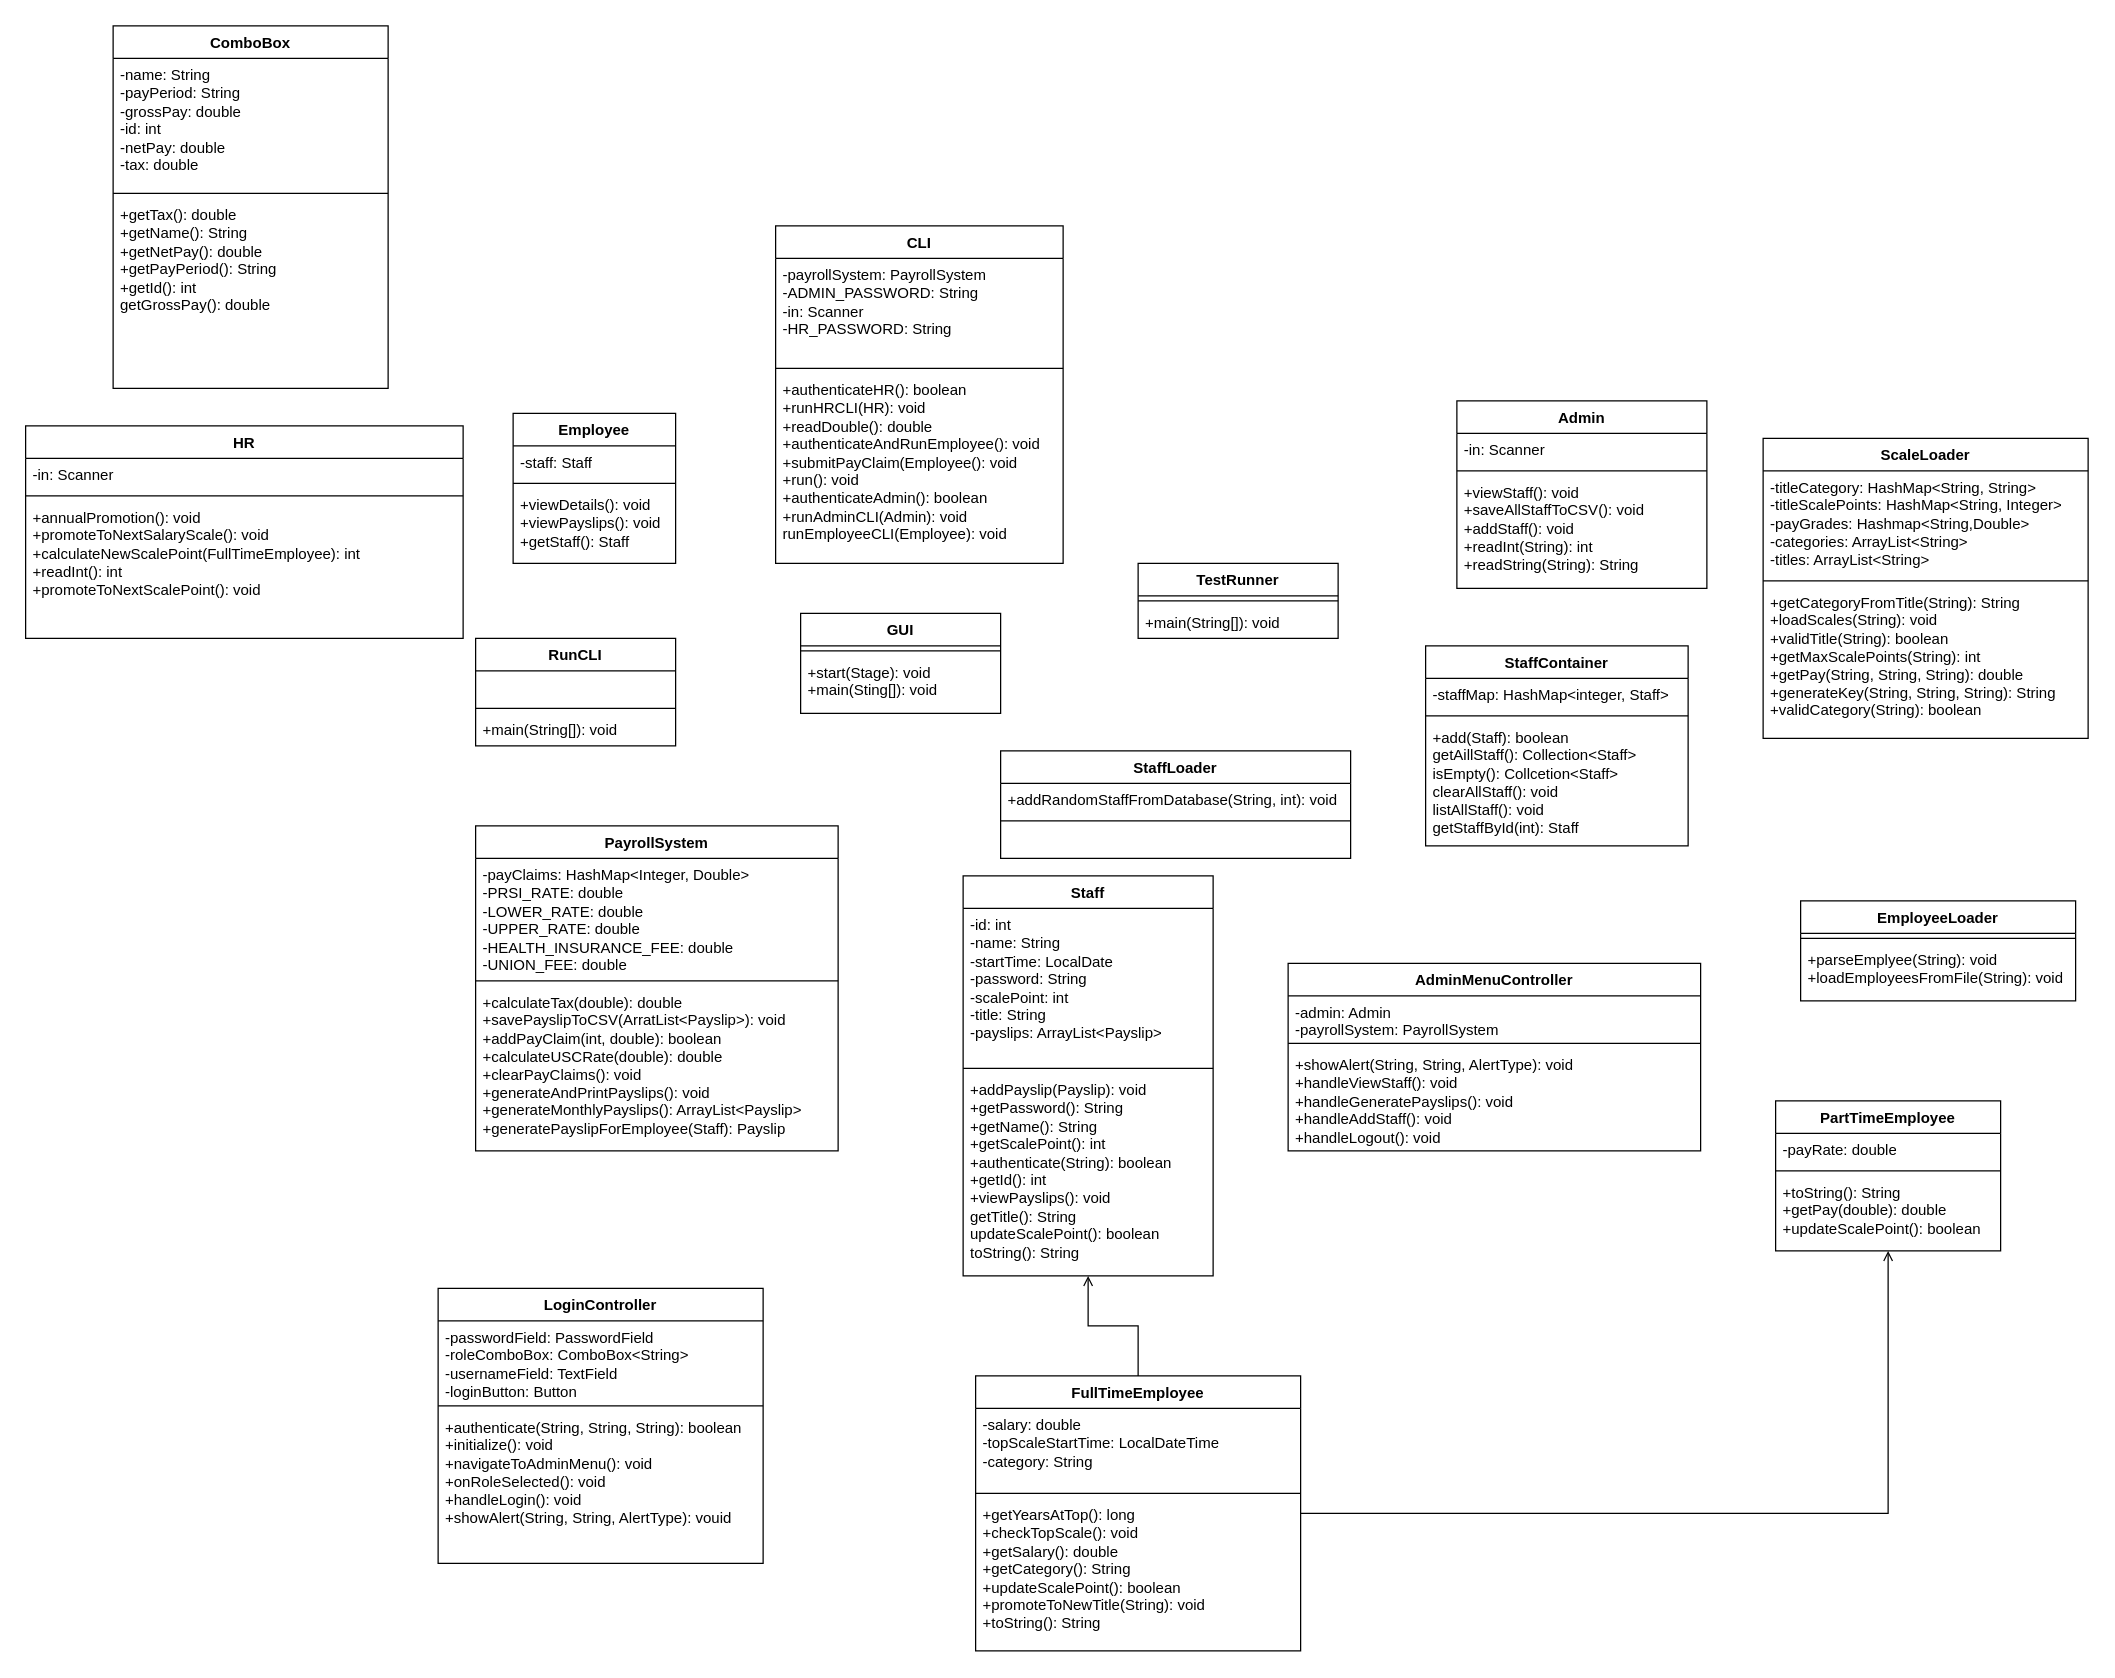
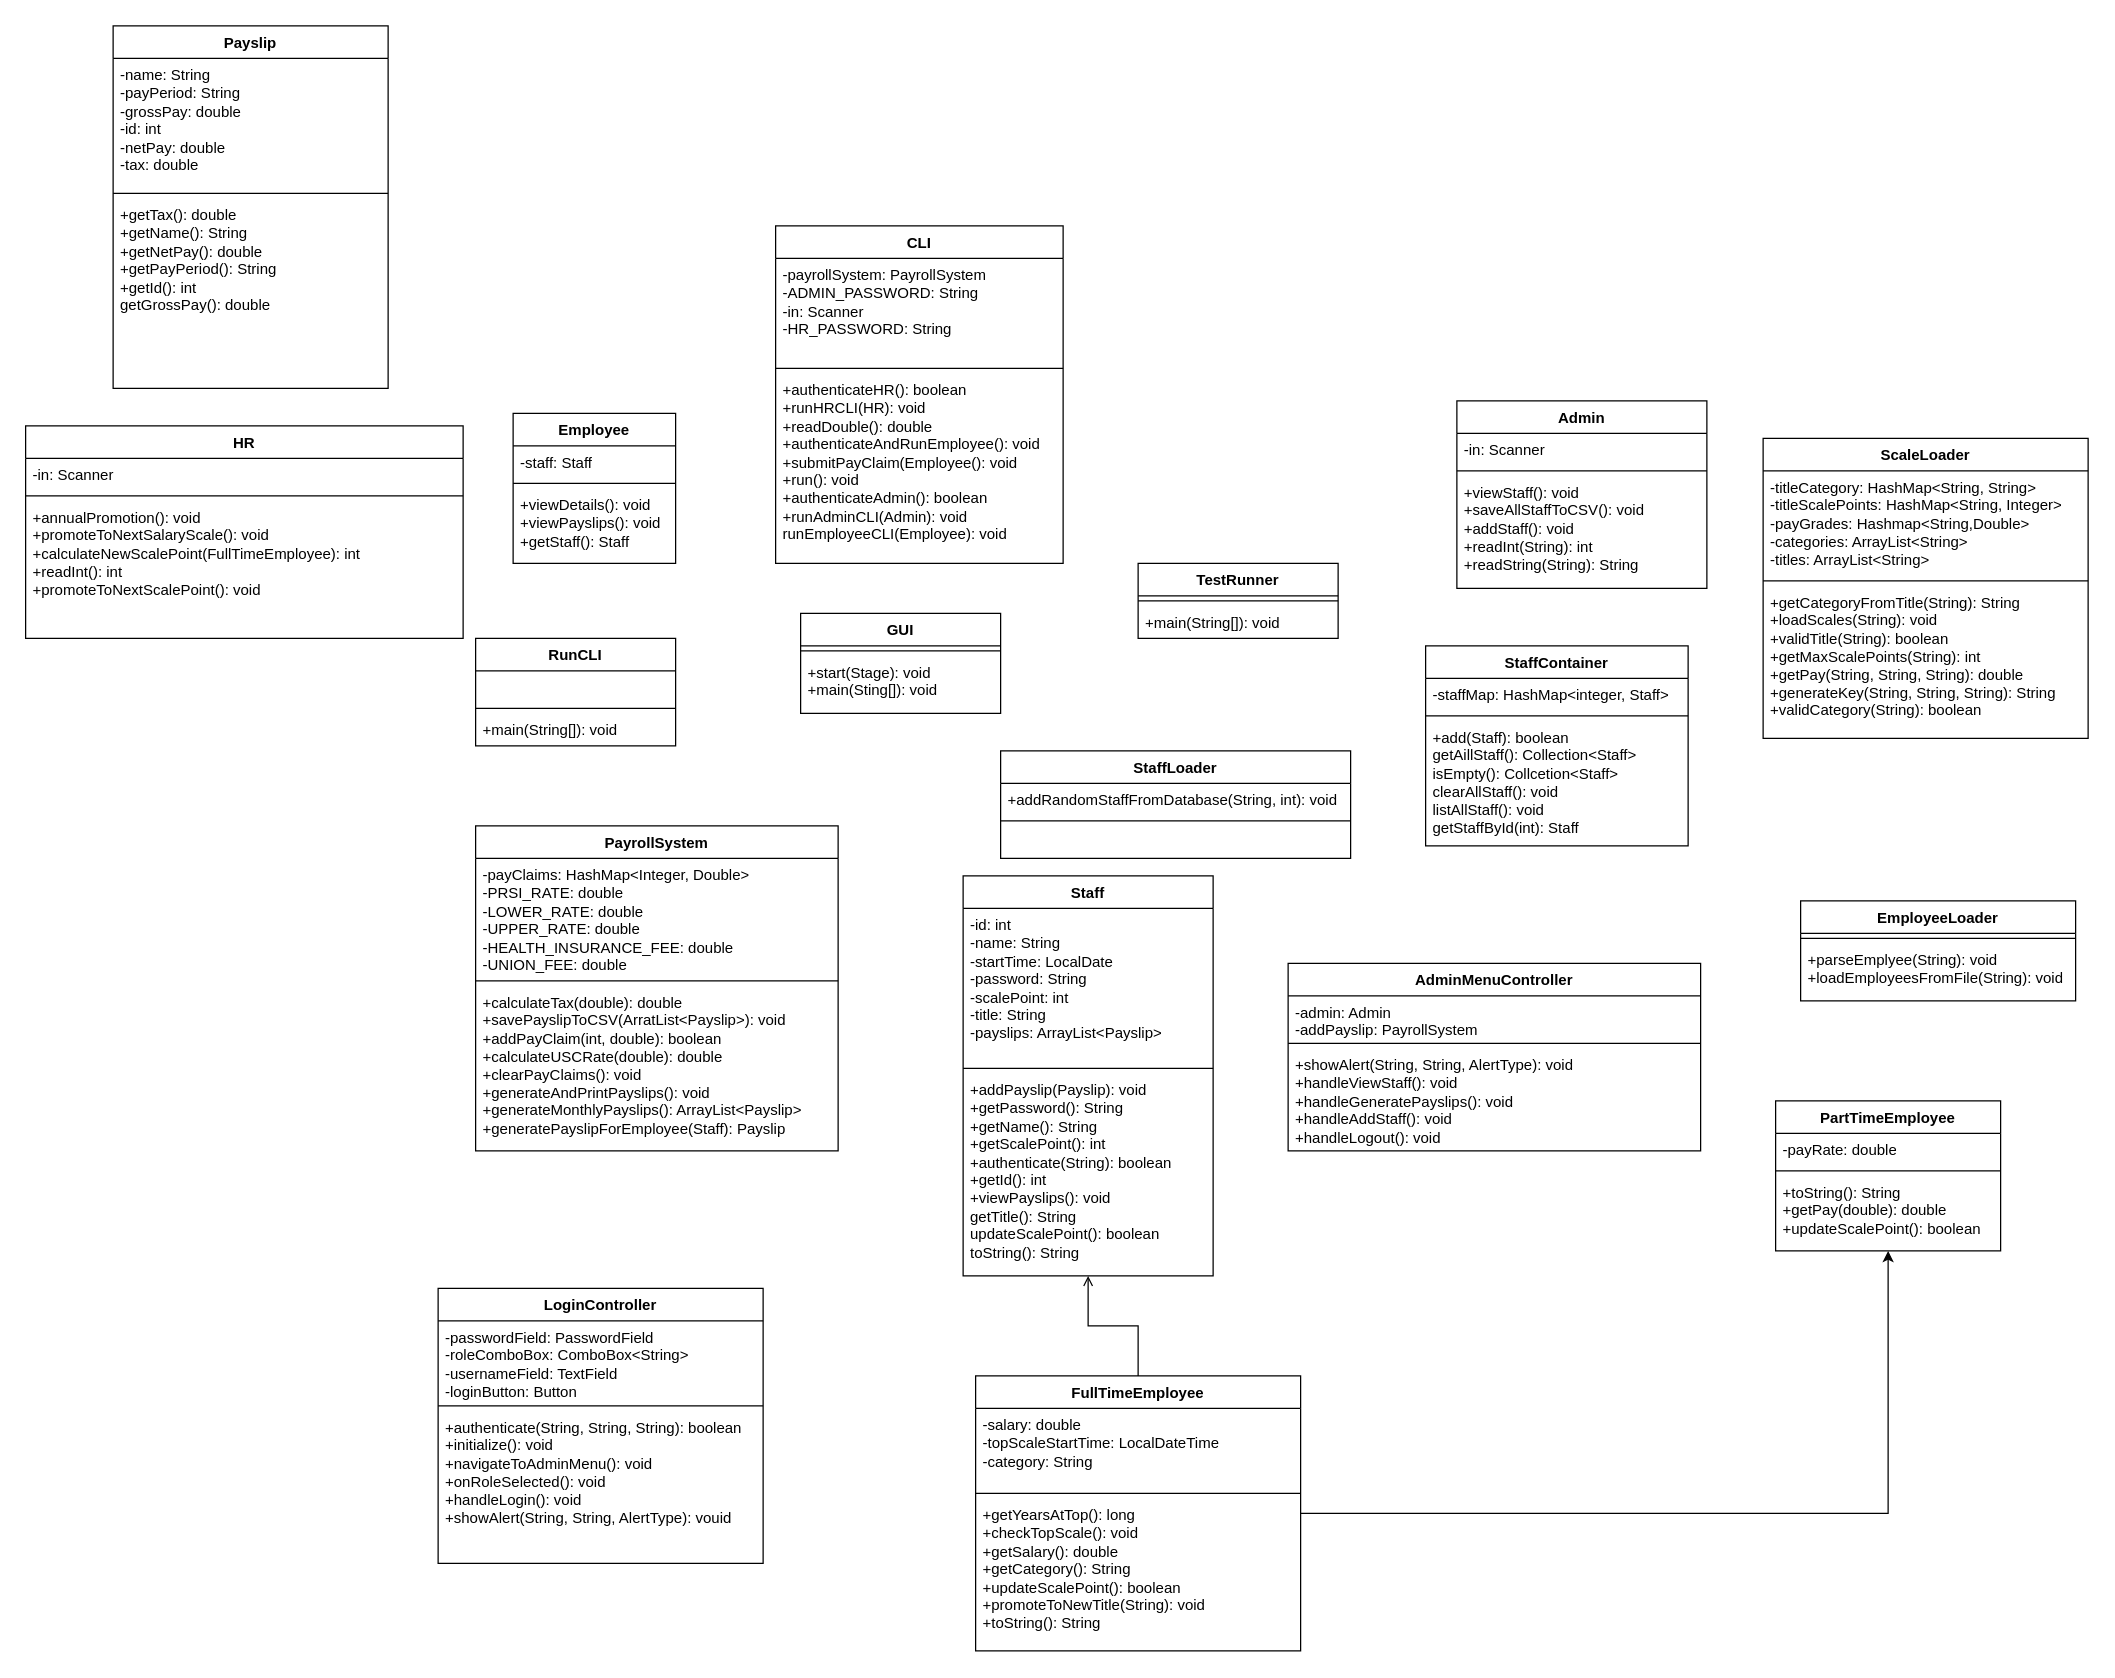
(251, 43) -> (251, 43)
(1406, 1022) -> (1393, 1022)
(1888, 1258) -> (1888, 1261)
